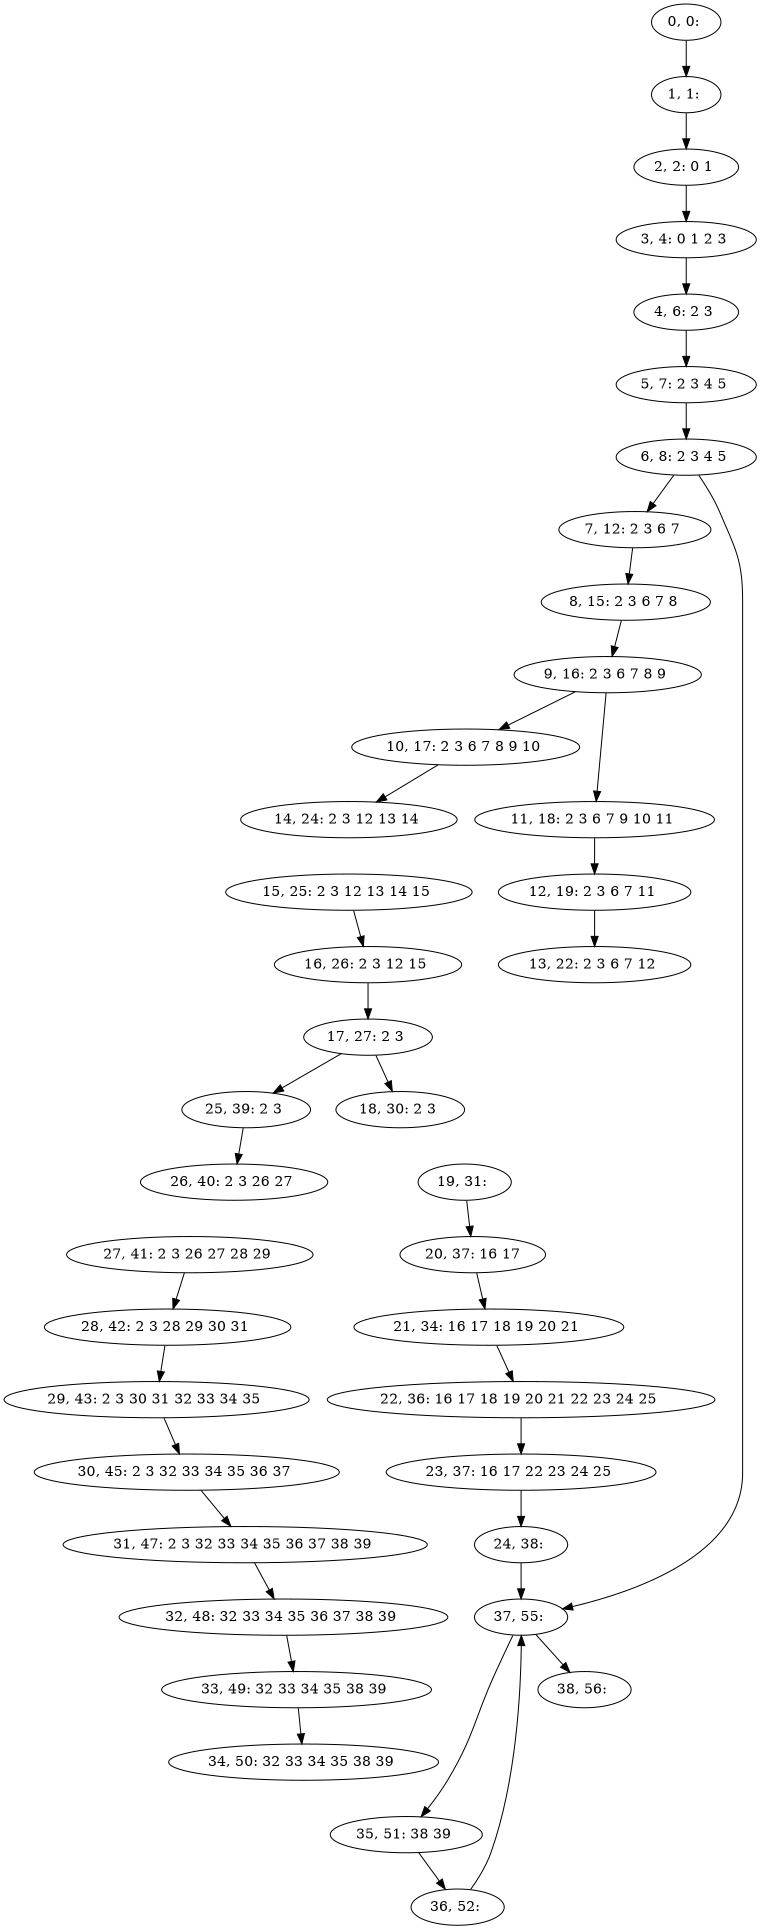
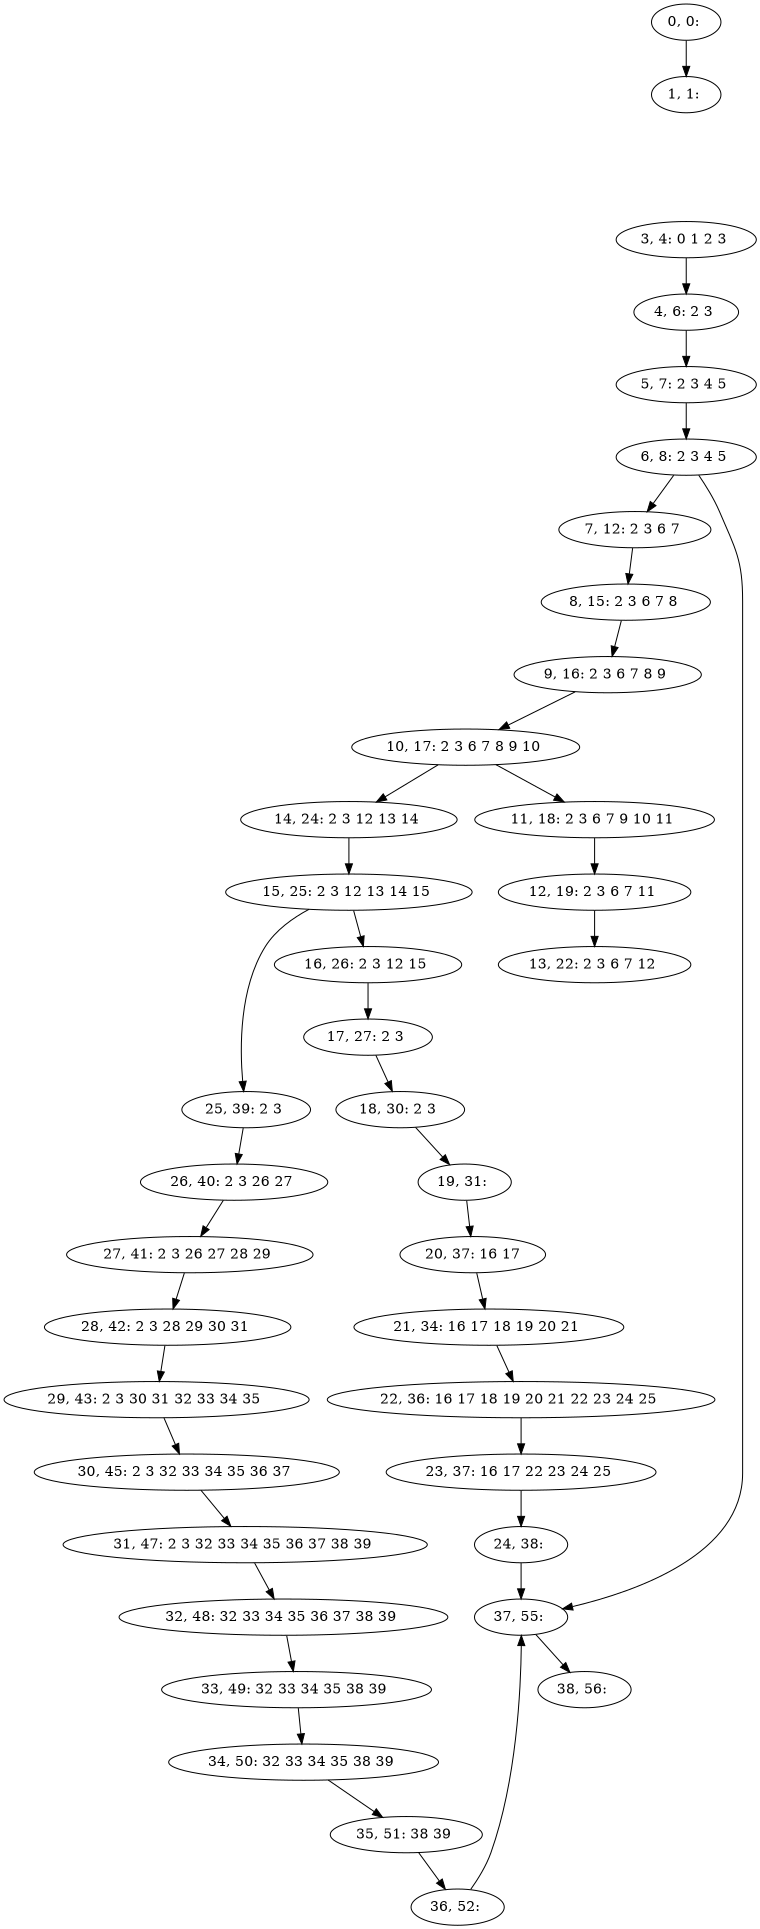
(686, 167) -> none
(602, 742) -> (525, 781)
none -> (349, 851)
(312, 1071) -> (250, 984)
none -> (429, 1142)
none -> (215, 1214)
(475, 1724) -> (351, 1796)
